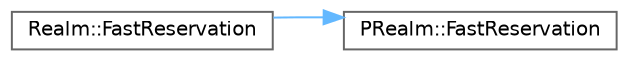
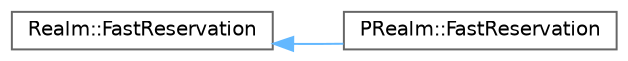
(298, 17) -> (318, 44)
